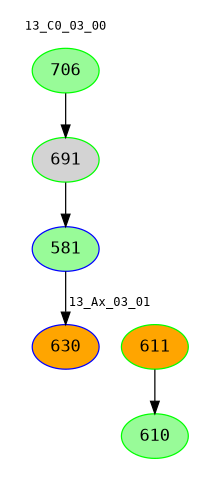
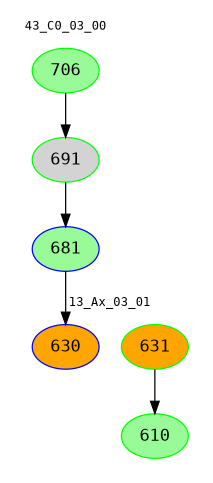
(66, 27) -> (66, 27)
(66, 249) -> (66, 249)
(155, 347) -> (155, 347)
